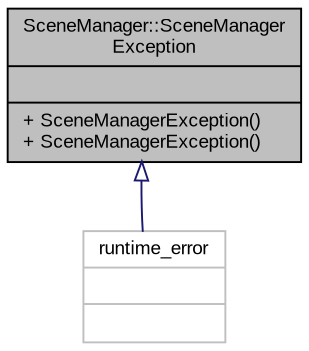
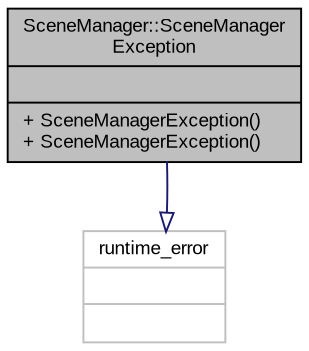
(142, 206) -> (167, 187)
